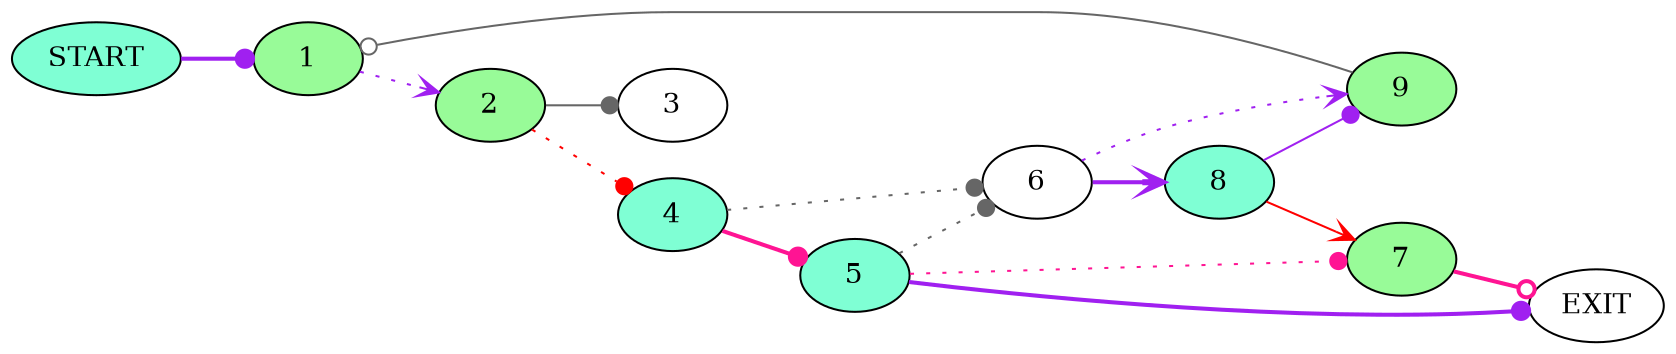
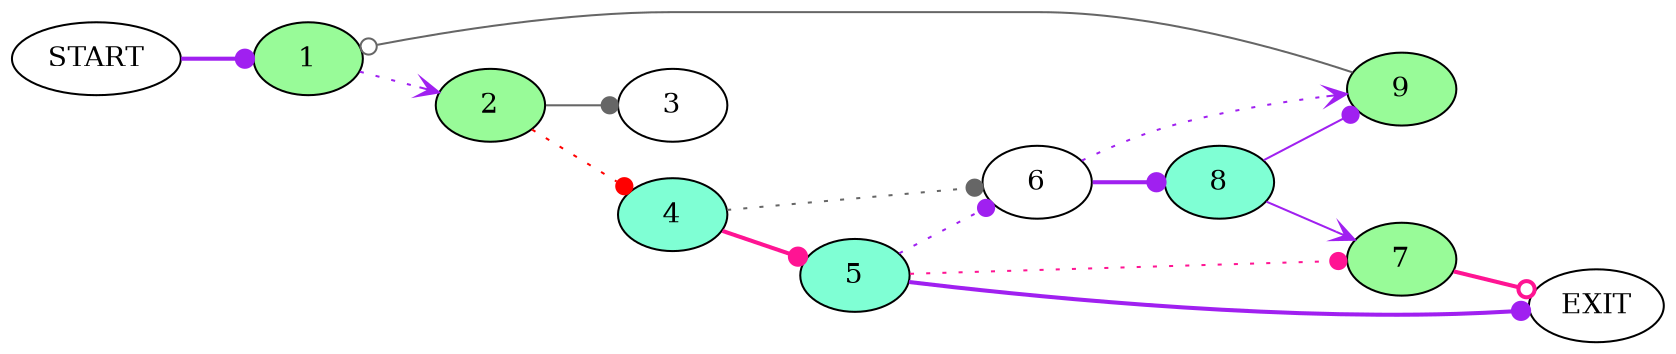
(96, 59) -> (96, 59)
(1120, 182) -> (1120, 182)
(1301, 217) -> (1301, 217)
(939, 233) -> (939, 233)
